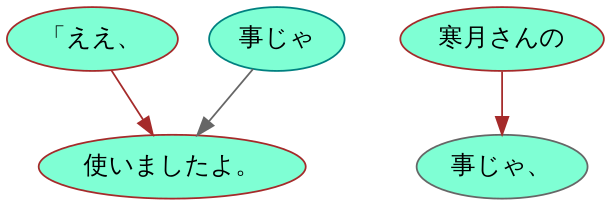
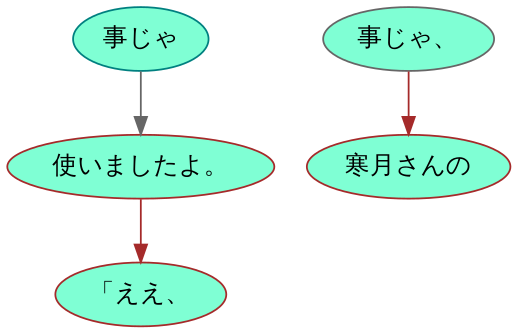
(502, 94) -> (409, 94)
(127, 95) -> (141, 222)
